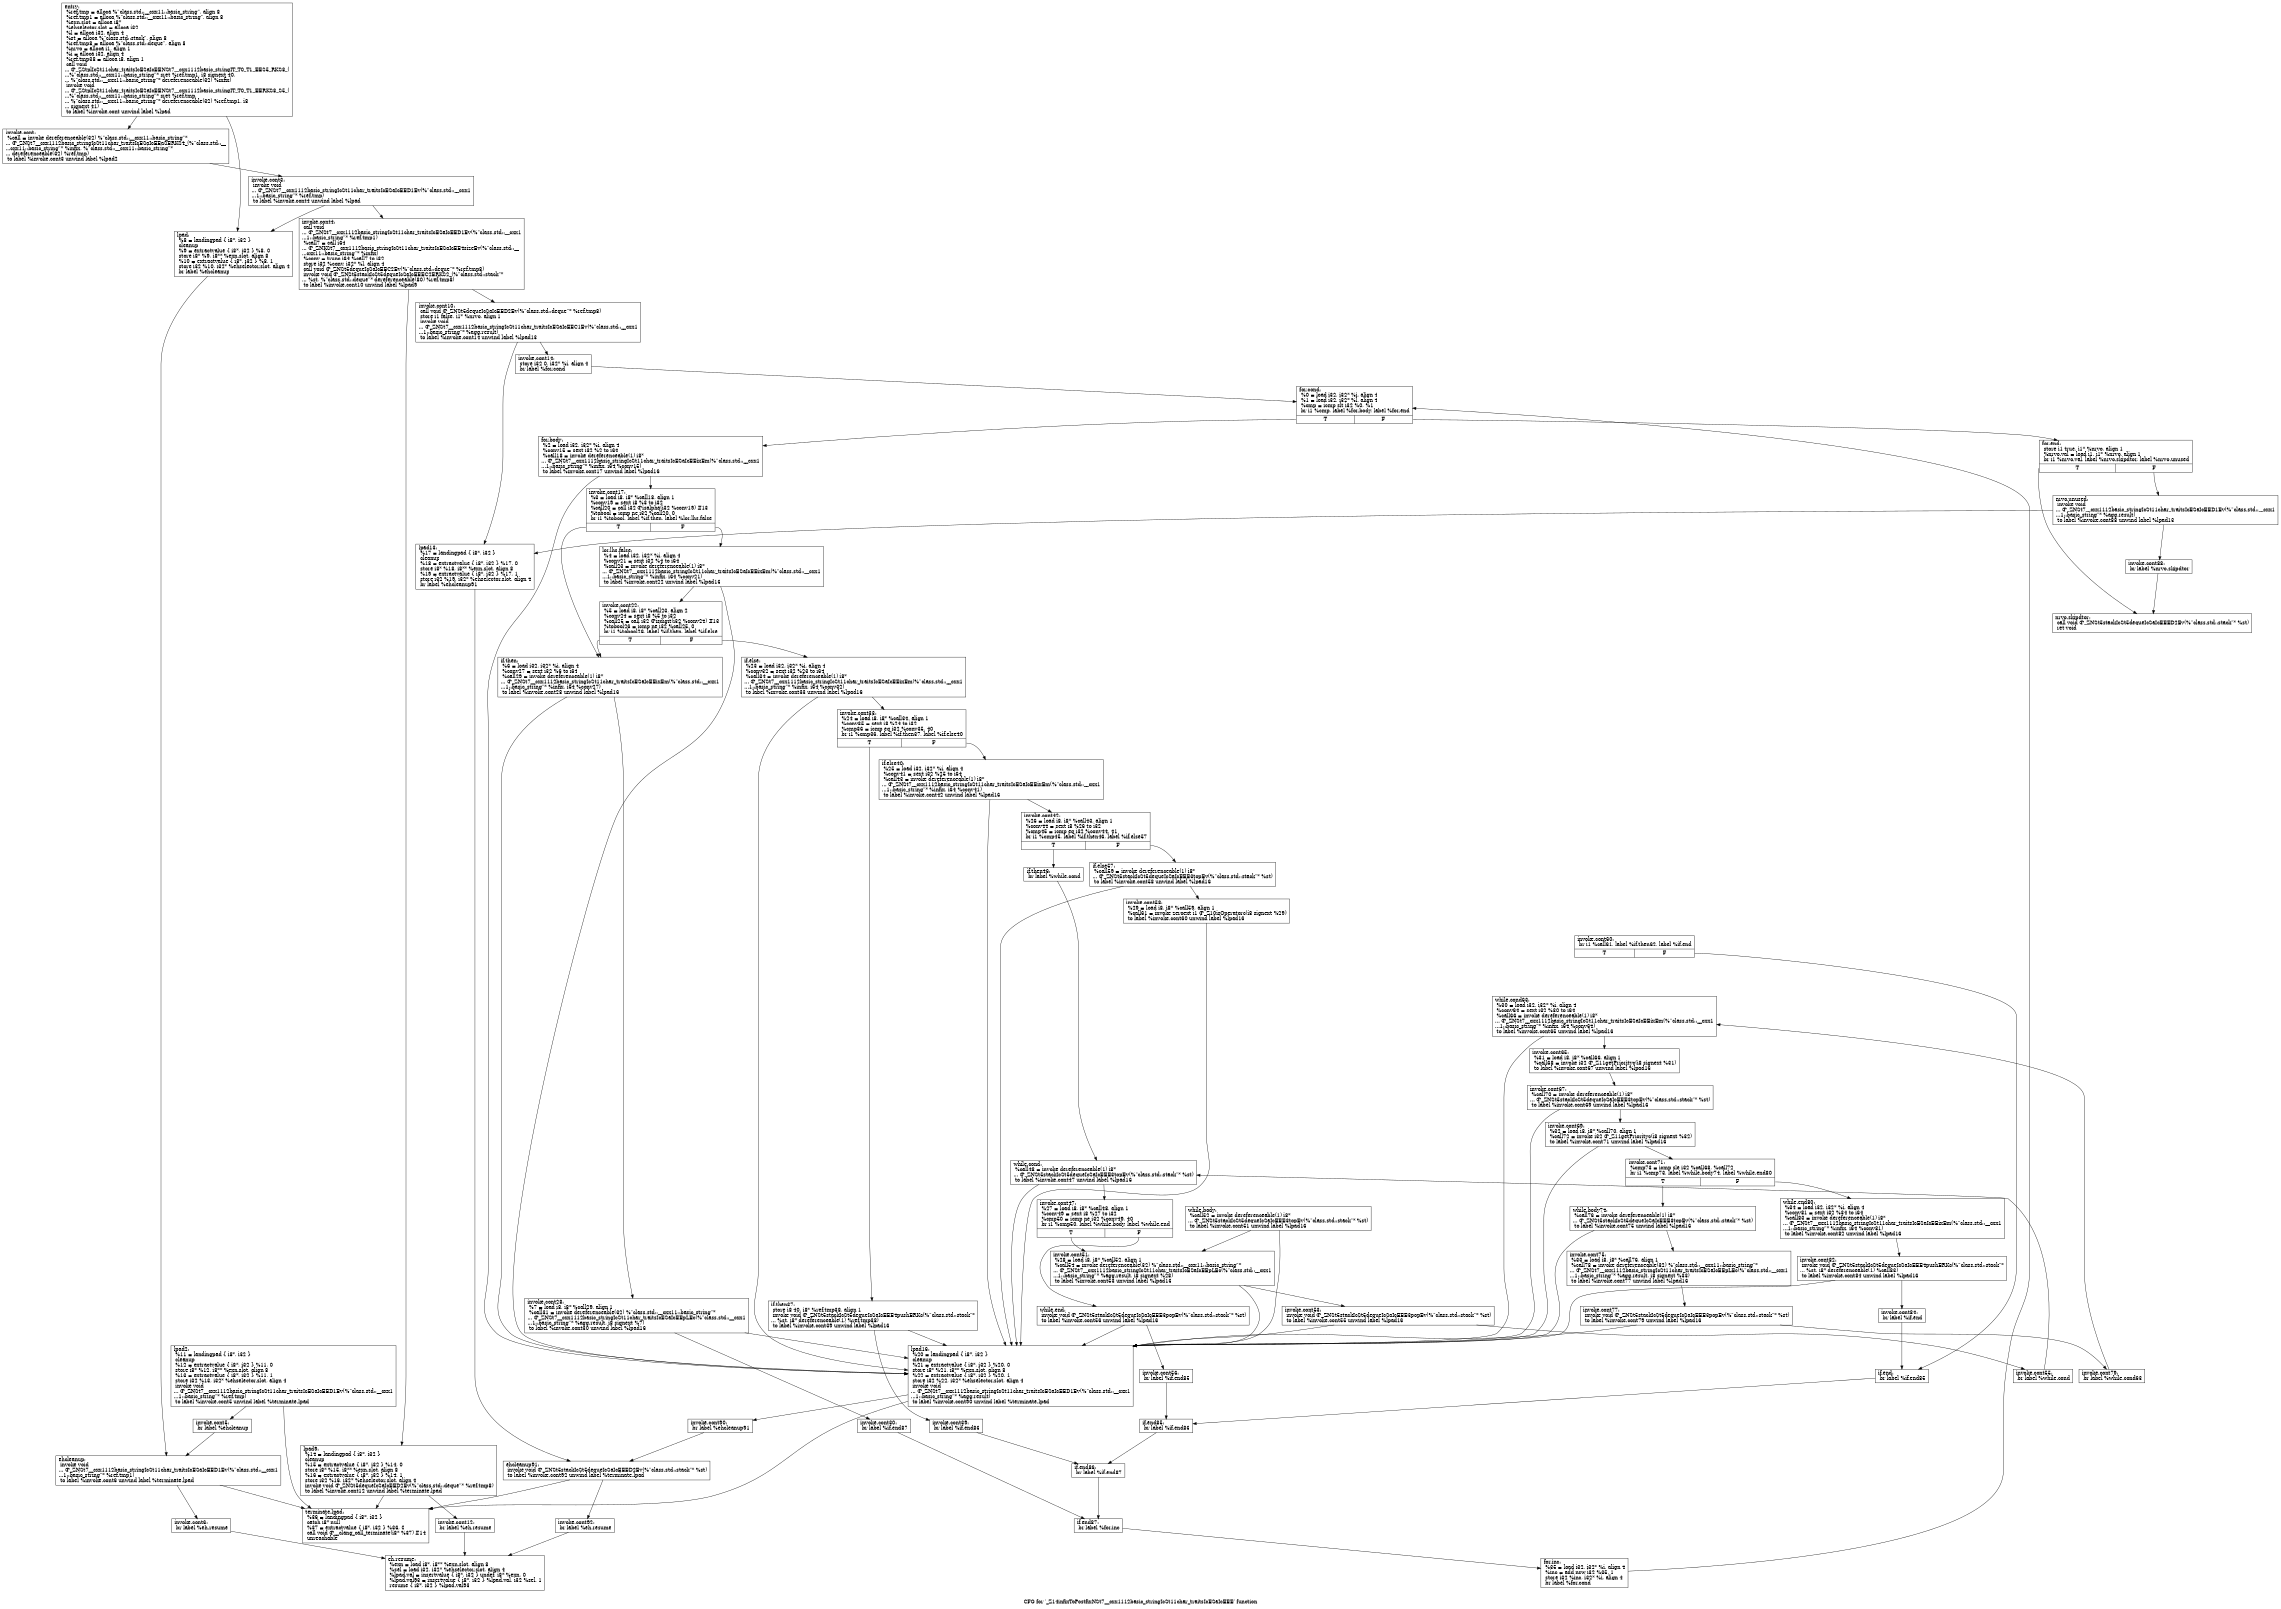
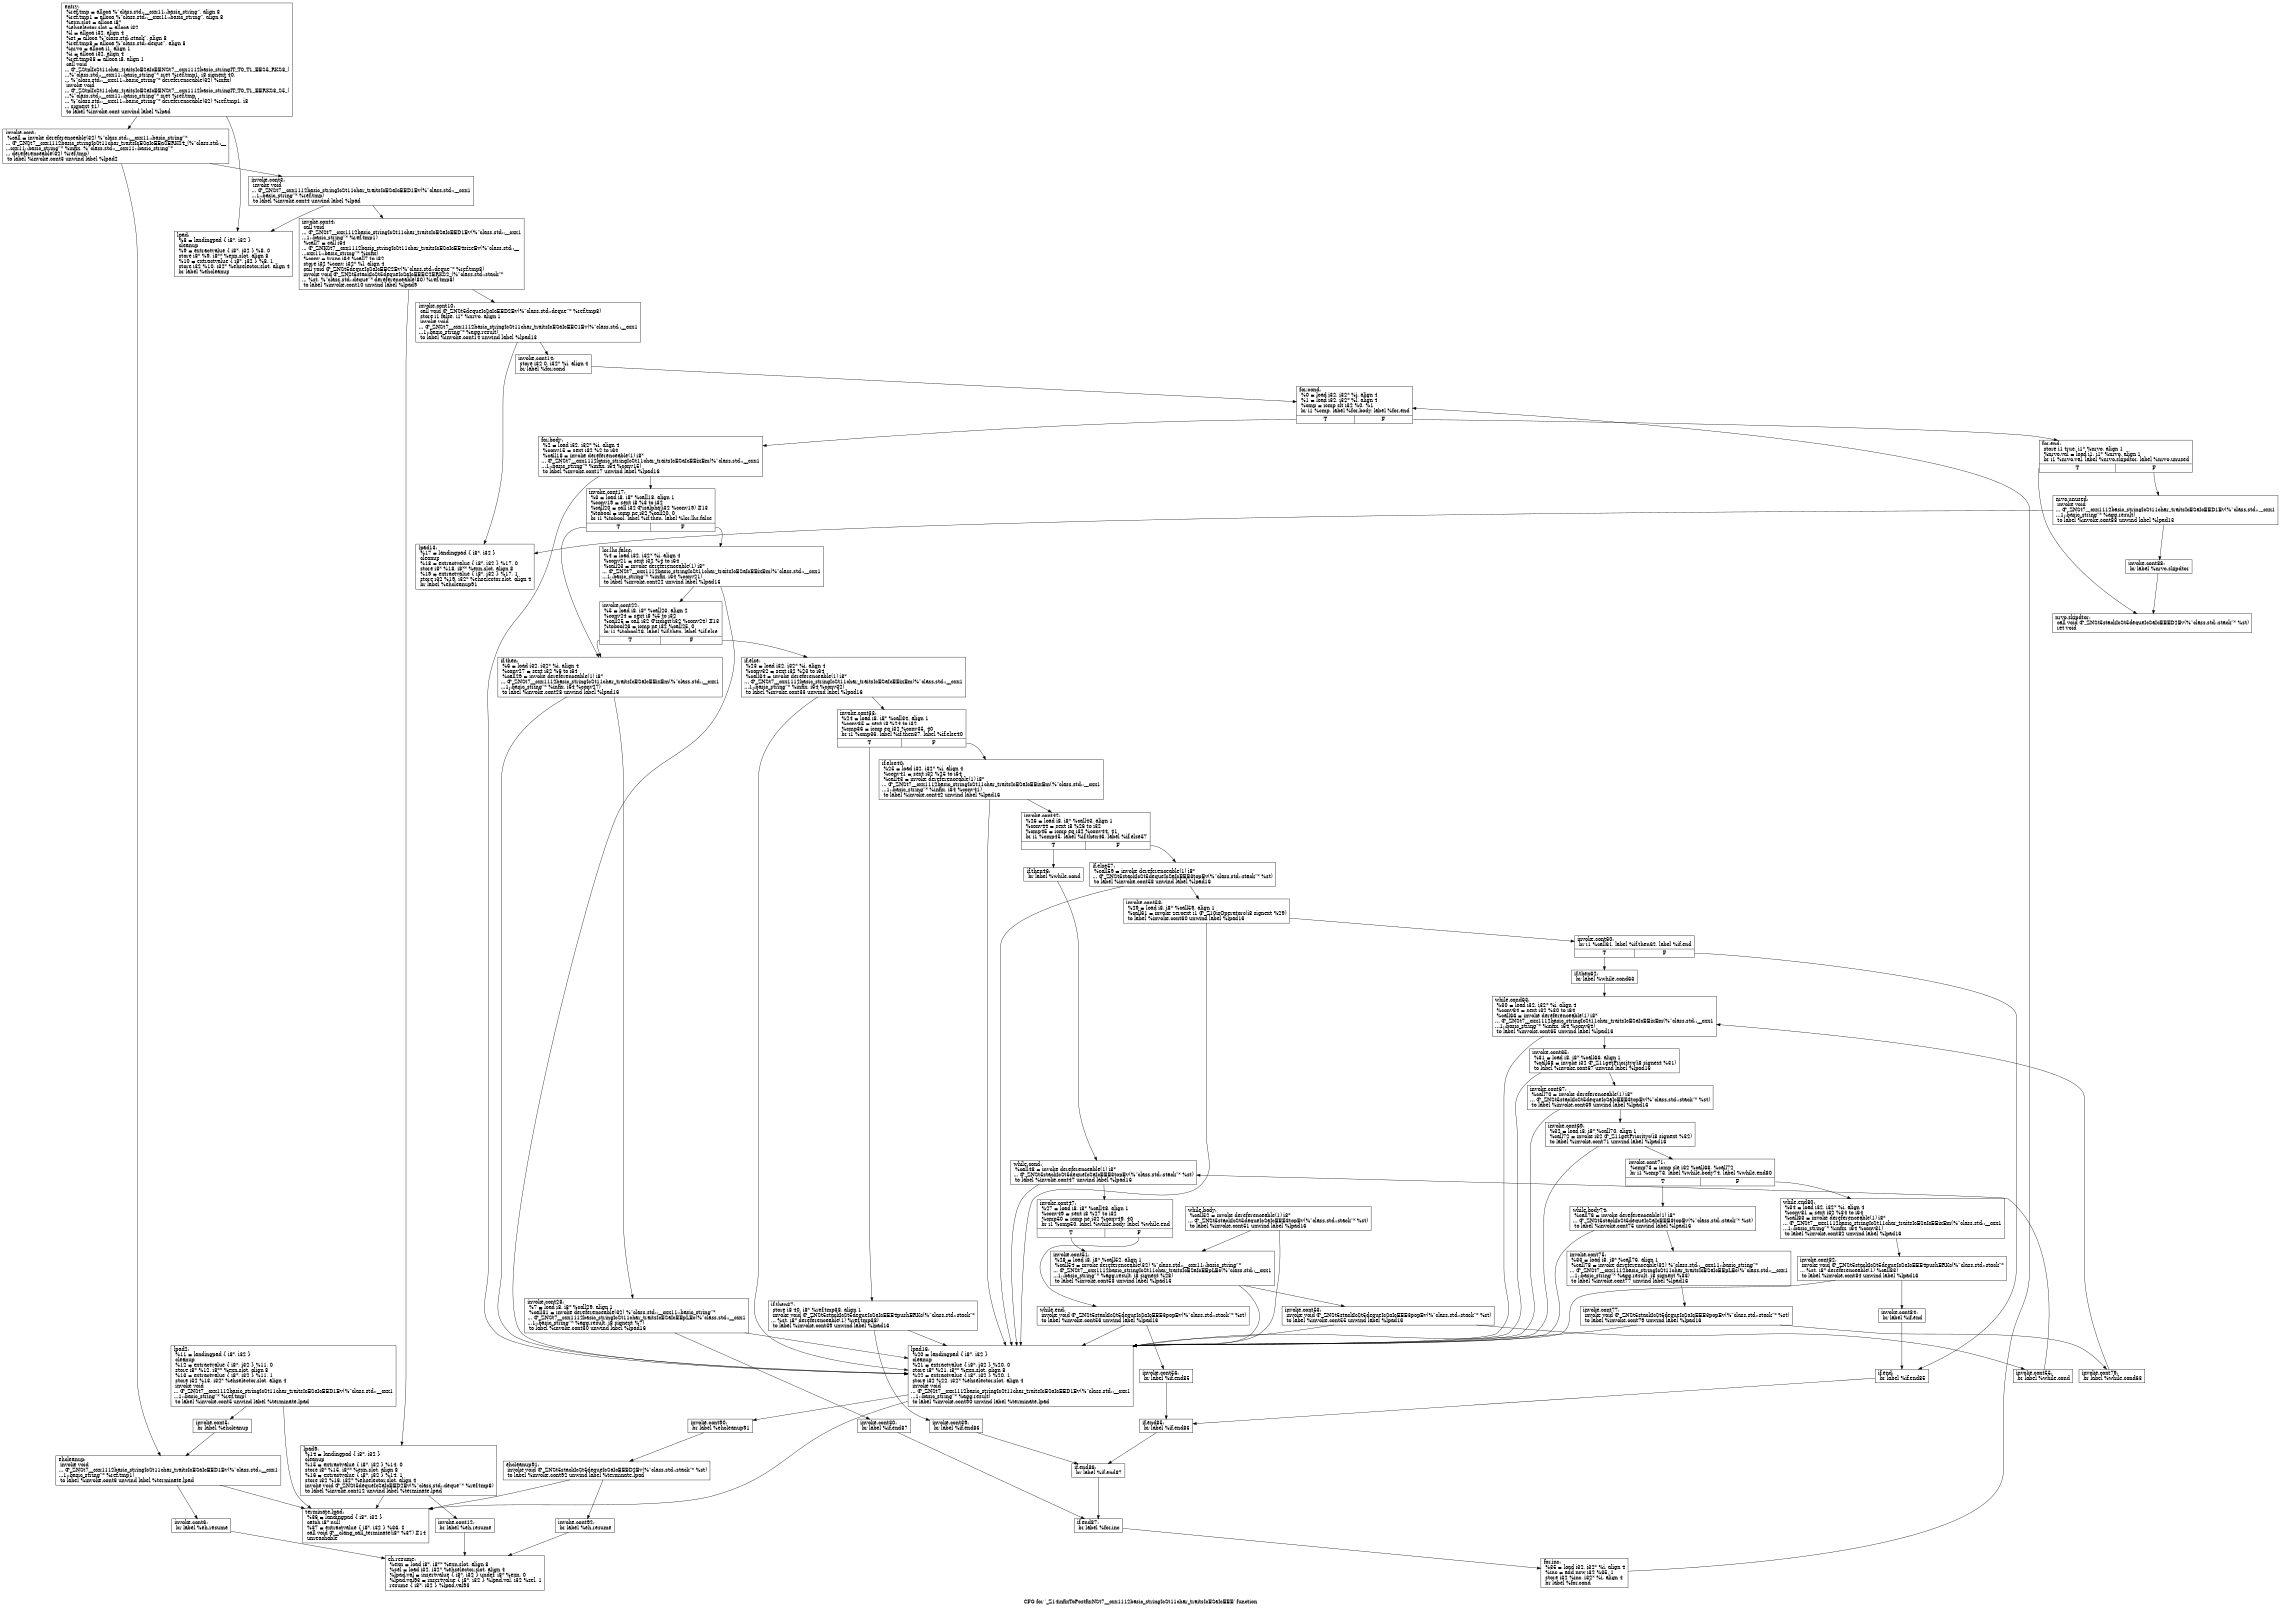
(161, 857) -> (137, 809)
none -> (1430, 930)
none -> (1604, 977)
(475, 1049) -> none
none -> (1508, 1333)
